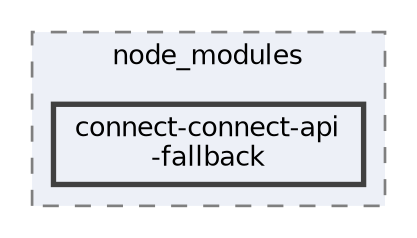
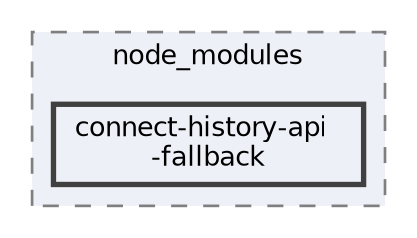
(209, 144) -> (209, 144)
